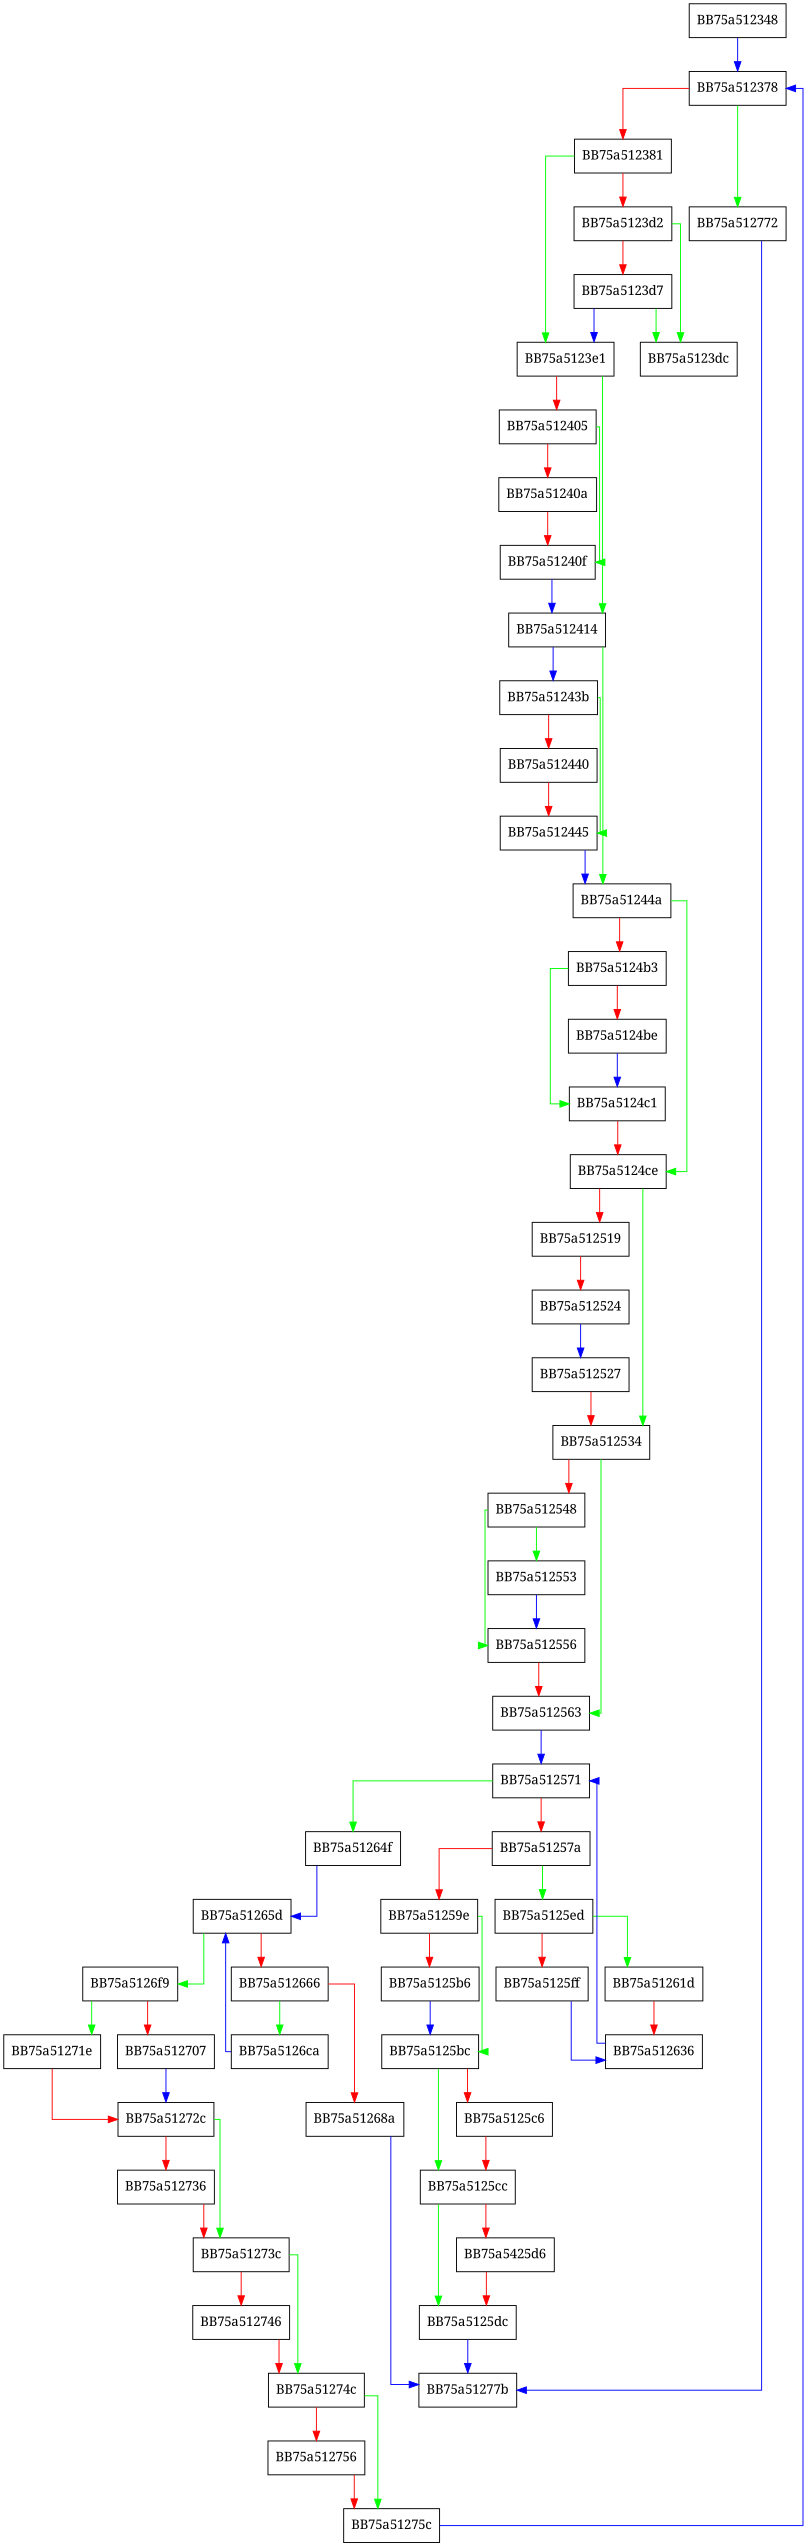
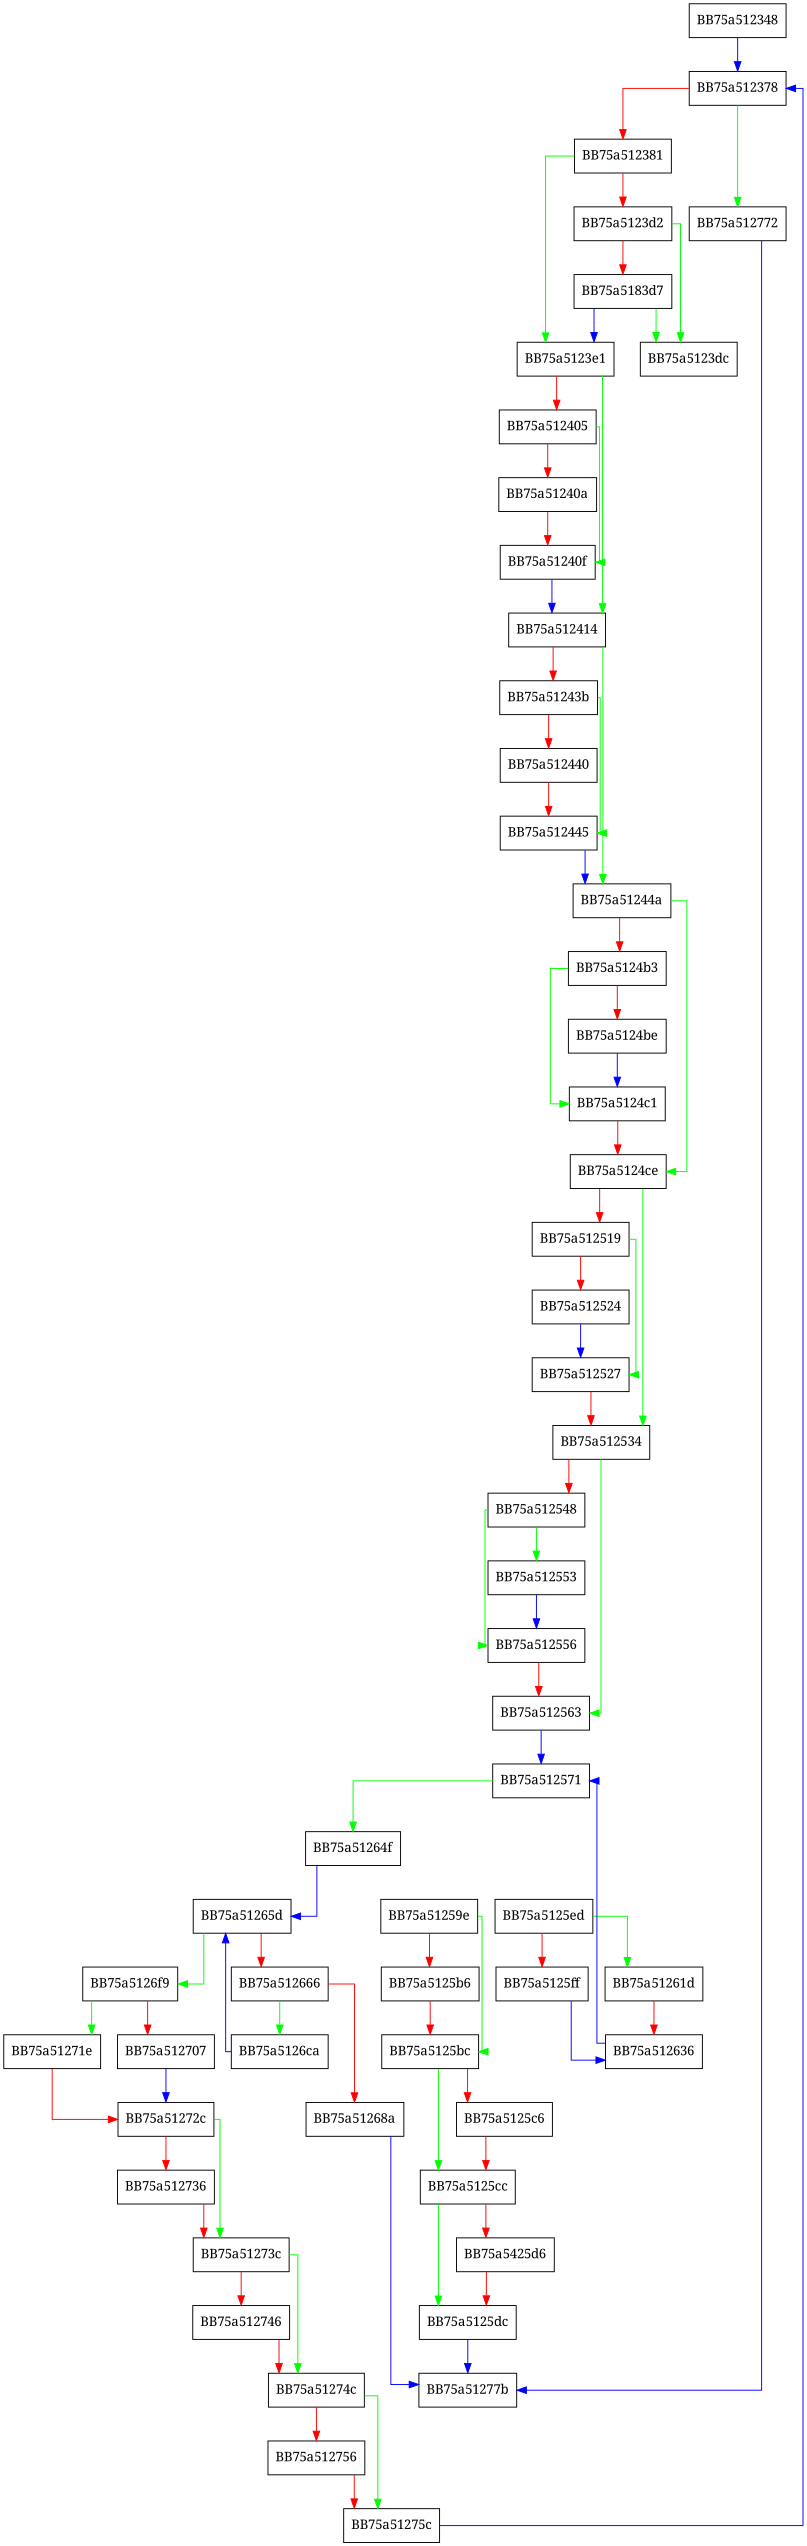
(623, 291) -> (623, 291)
(553, 659) -> (553, 659)
none -> (636, 1304)
(541, 1849) -> none
(430, 2013) -> (430, 2013)
